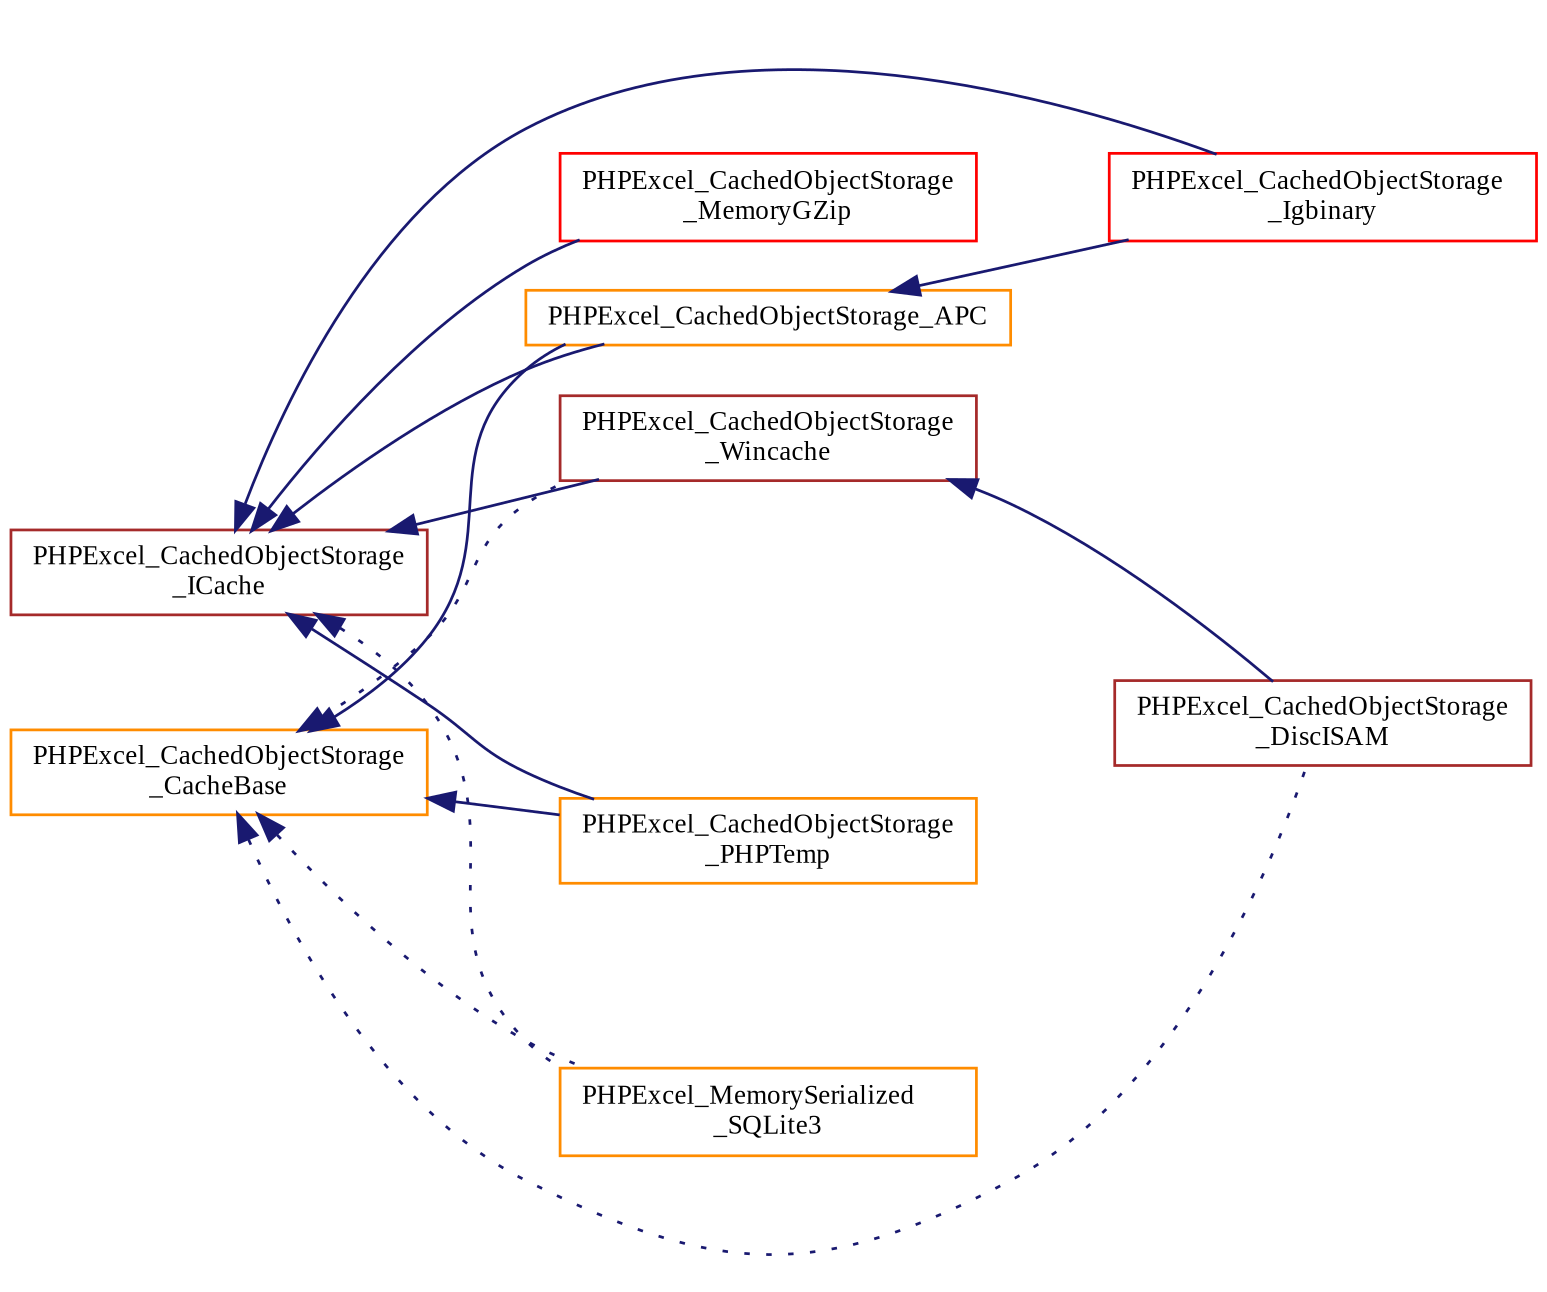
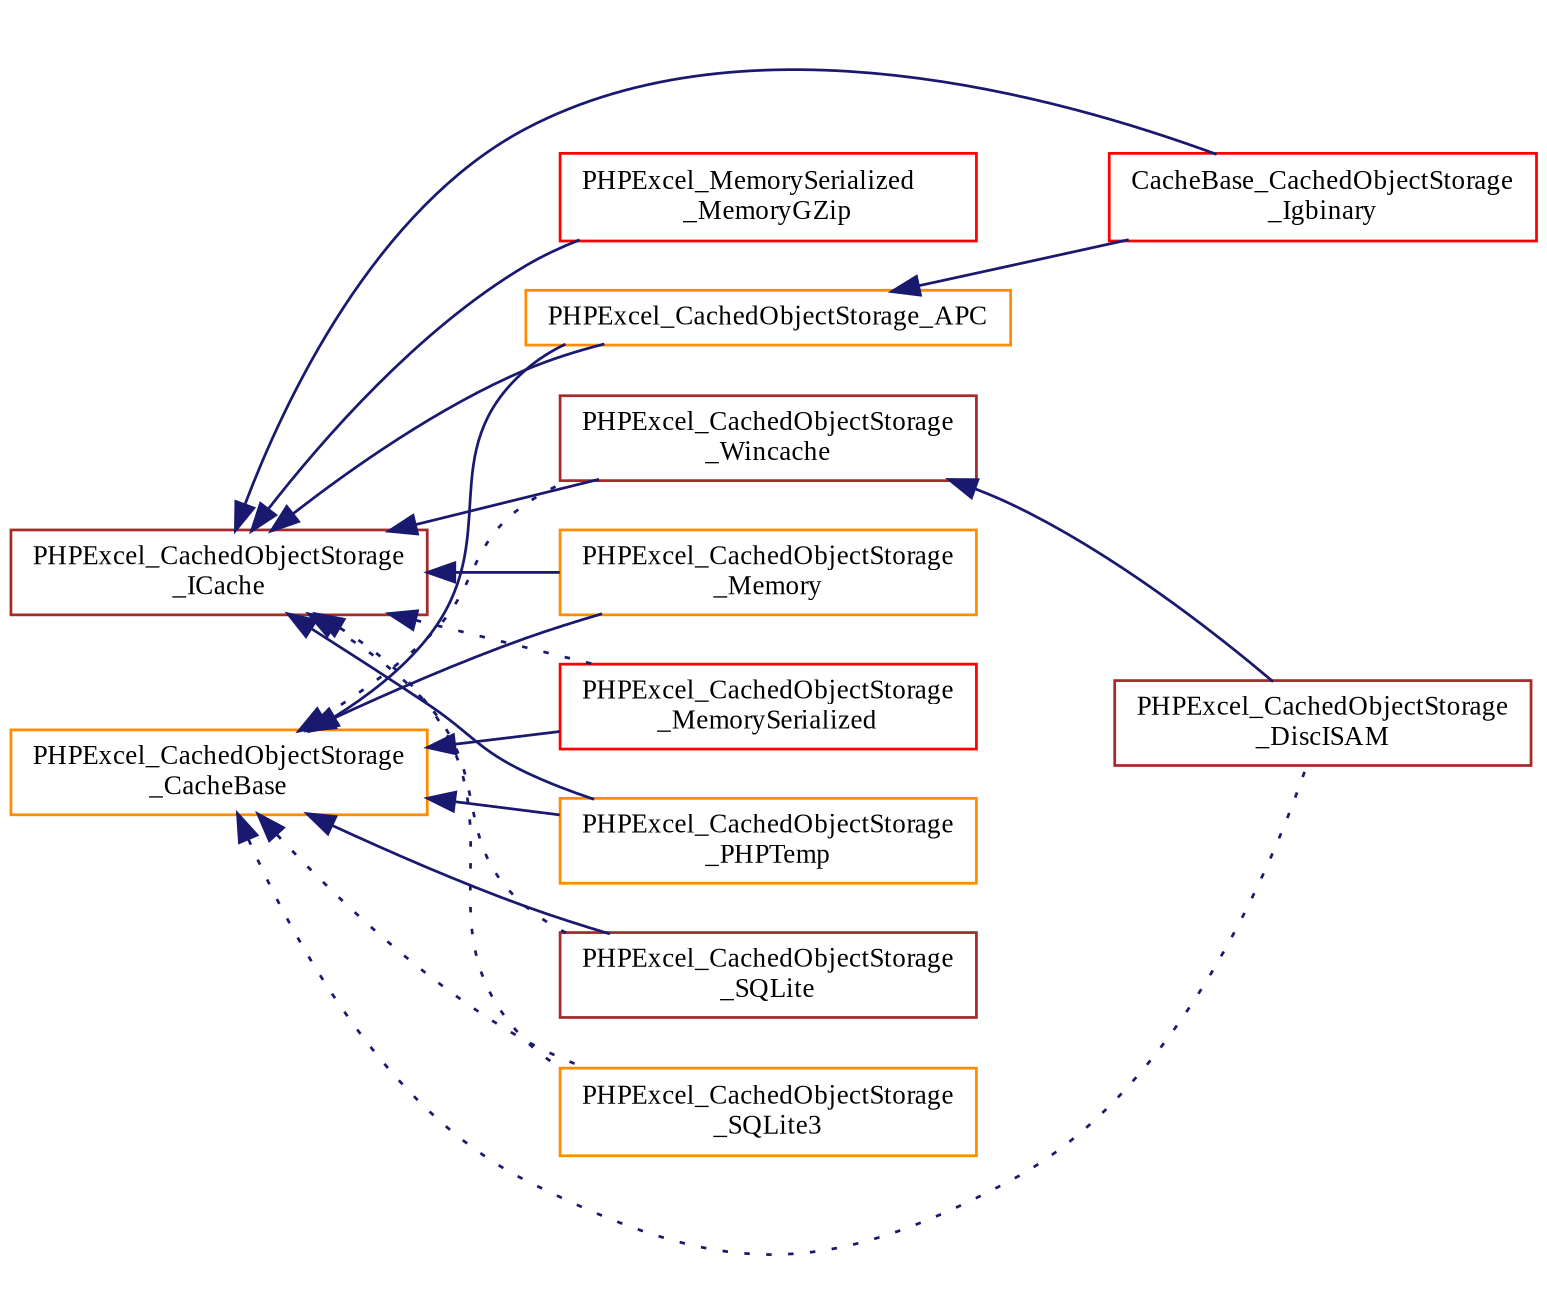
(768, 197) -> (768, 197)
(1323, 197) -> (1323, 197)
none -> (768, 572)
none -> (768, 707)
none -> (768, 975)
(768, 1112) -> (768, 1112)
